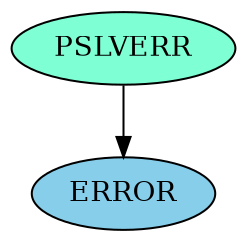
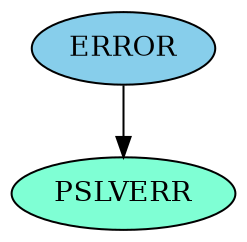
(124, 111) -> (124, 111)
